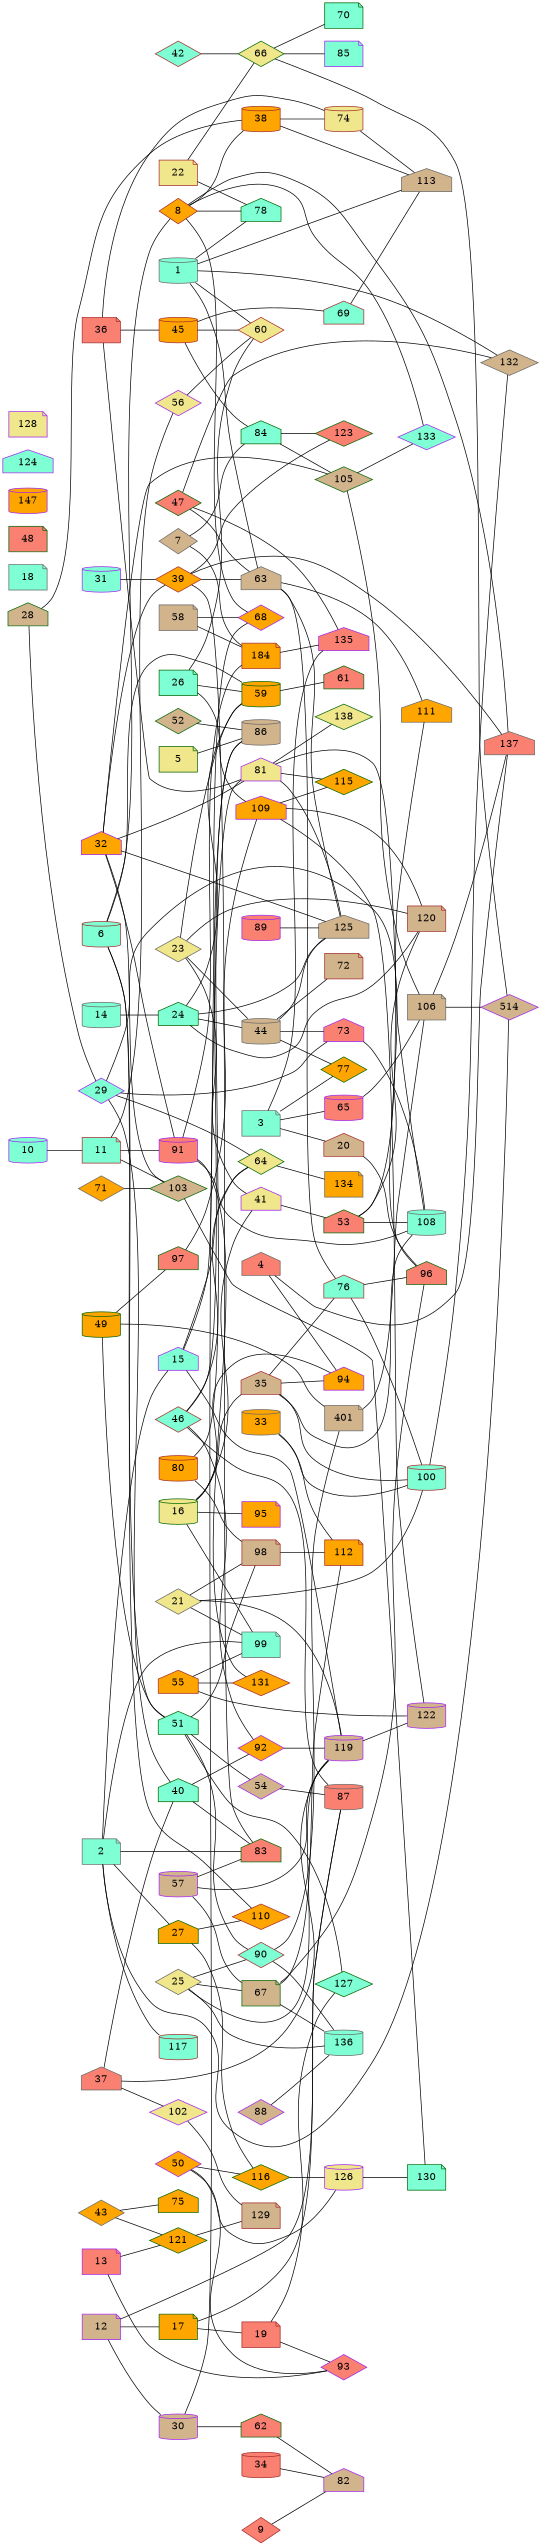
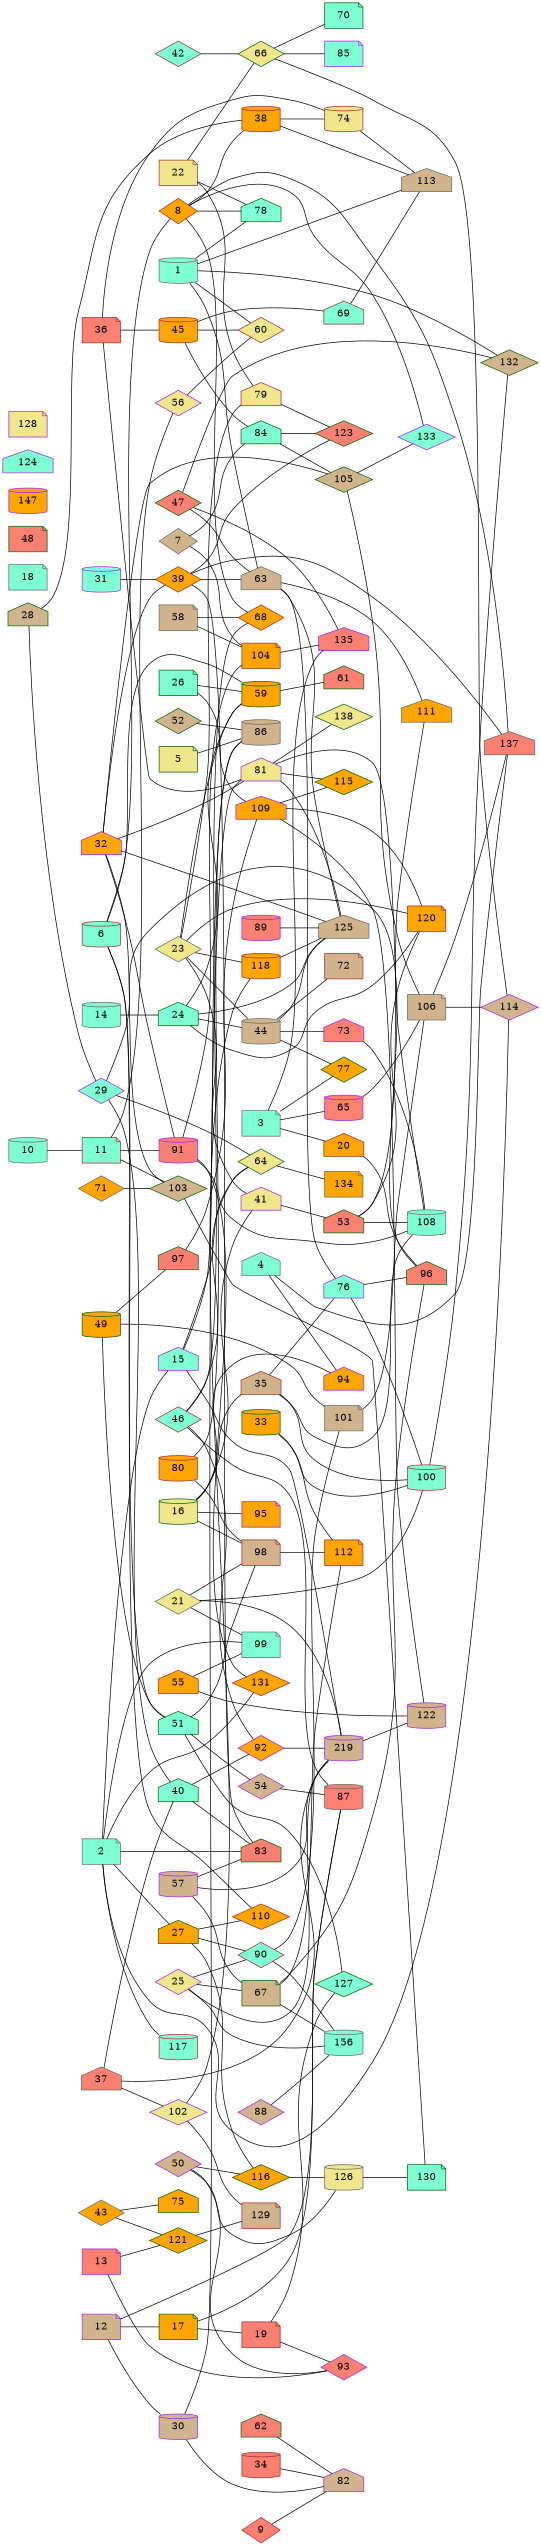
(509, 363) -> (509, 363)
none -> (261, 395)
(220, 512) -> none
(261, 618) -> (261, 618)
(261, 656) -> (261, 656)
(427, 919) -> (427, 919)
none -> (261, 966)
(509, 1007) -> (509, 1007)
(231, 1090) -> none
(344, 1146) -> (344, 1146)
(28, 1150) -> (28, 1150)
(261, 1265) -> (261, 1265)
(344, 1288) -> (344, 1288)
(298, 1382) -> none
(344, 1418) -> (344, 1418)
(261, 1422) -> (261, 1422)
(229, 1594) -> (220, 1532)
(215, 1683) -> (173, 1759)
(344, 1748) -> (344, 1748)
(215, 1838) -> (230, 1947)
(178, 1982) -> (178, 1982)
(344, 2043) -> (344, 2043)
(178, 2164) -> (178, 2164)
(344, 2177) -> (344, 2177)
(219, 2427) -> (246, 2489)
